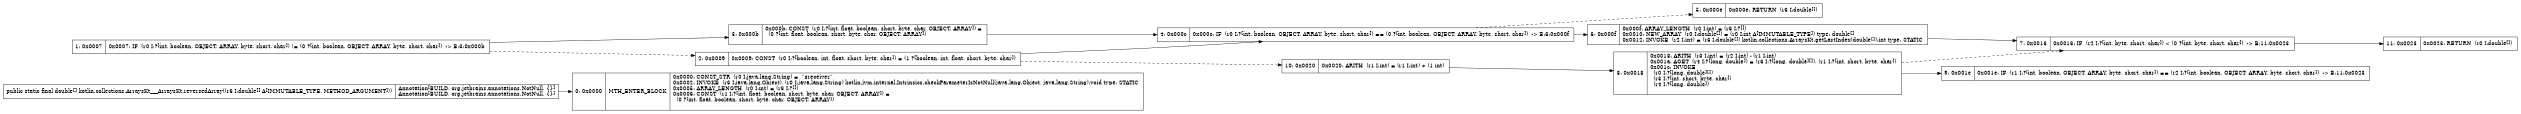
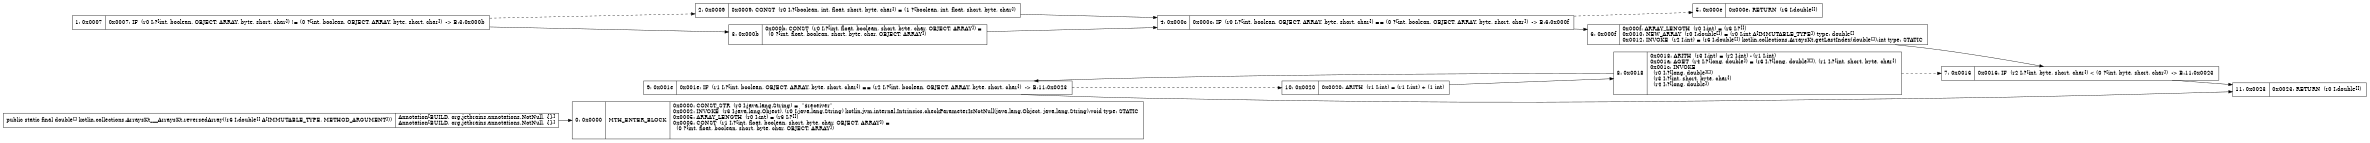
(1149, 63) -> (1175, 88)
none -> (1625, 102)
